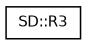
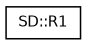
(43, 23) -> (43, 23)
